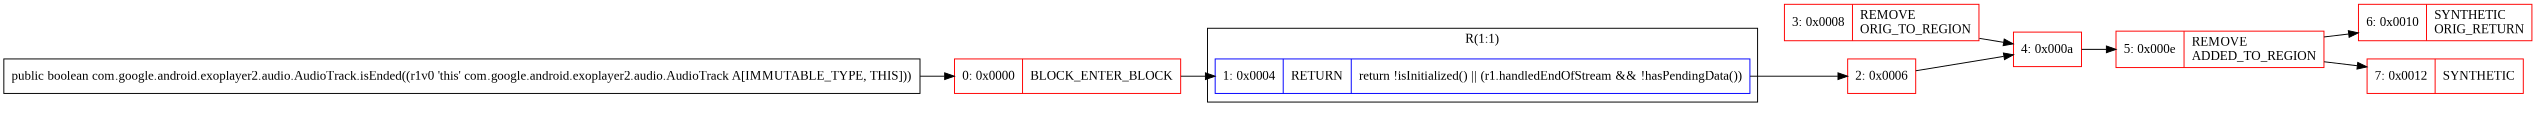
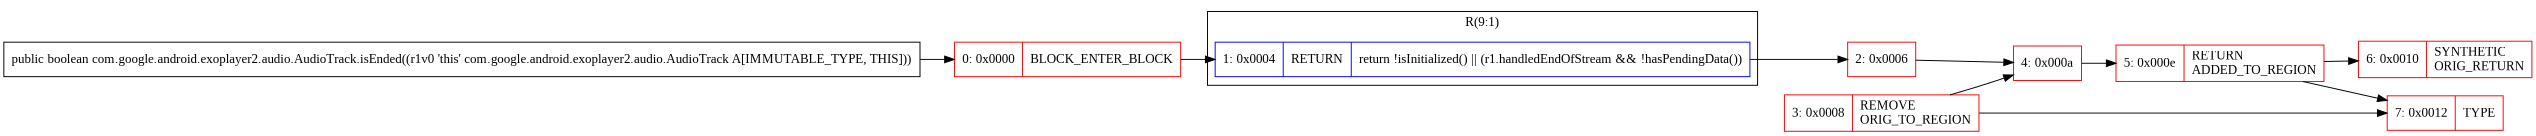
(1483, 39) -> (1483, 23)
(2220, 42) -> (2218, 56)
(2479, 76) -> (2479, 113)
none -> (2178, 113)
